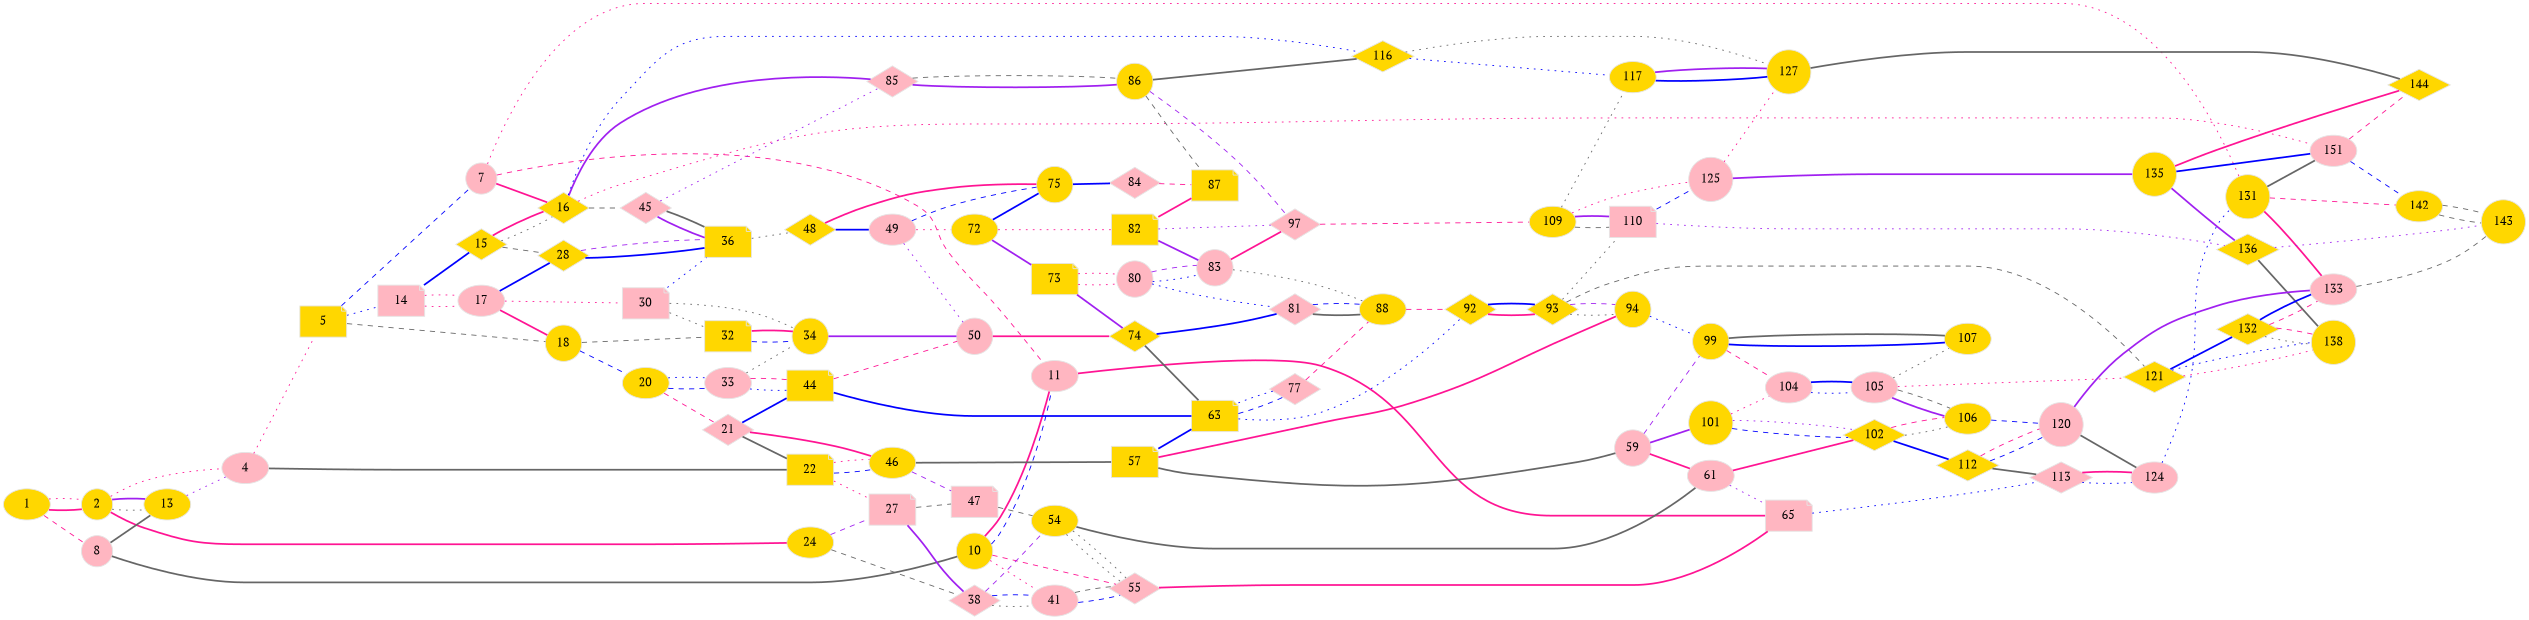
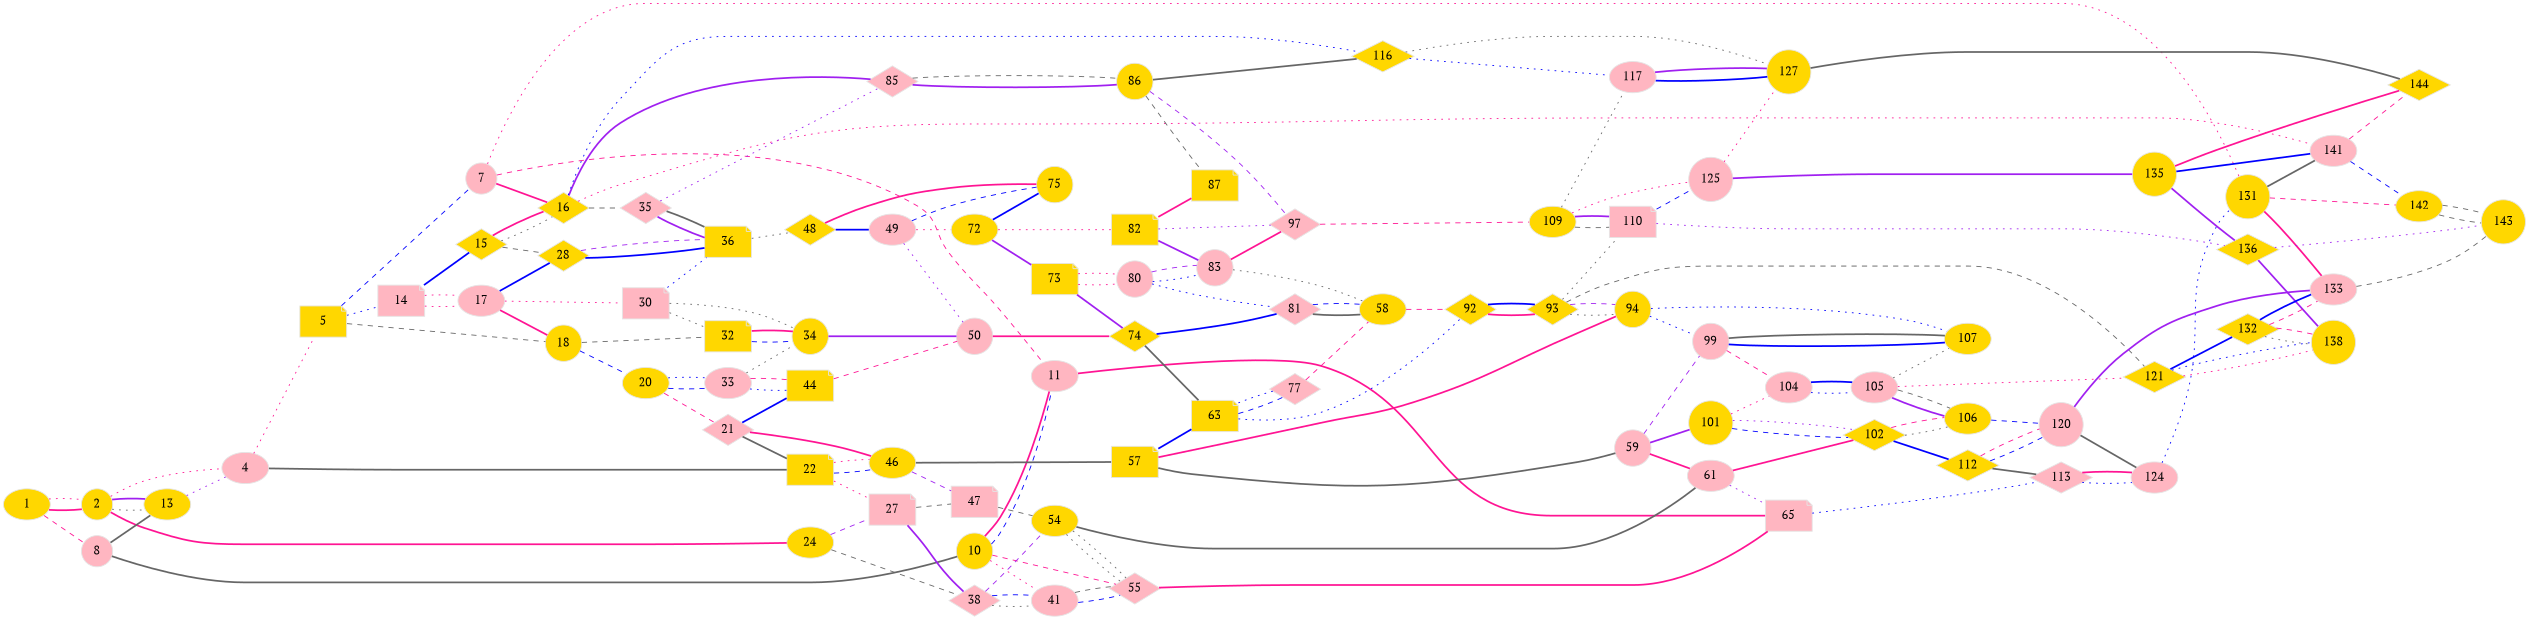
(1633, 77) -> (1633, 77)
(2333, 151) -> (2333, 151)
(1135, 183) -> none
(646, 208) -> (646, 208)
(2282, 287) -> (2282, 287)
(1383, 309) -> (1383, 309)
none -> (1800, 309)
(1711, 341) -> (1711, 341)
(1011, 416) -> none
